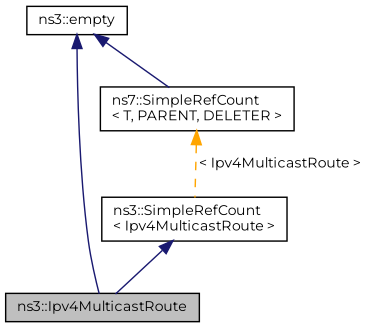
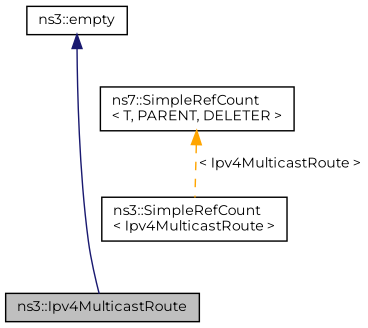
(138, 65) -> none
(139, 272) -> none
